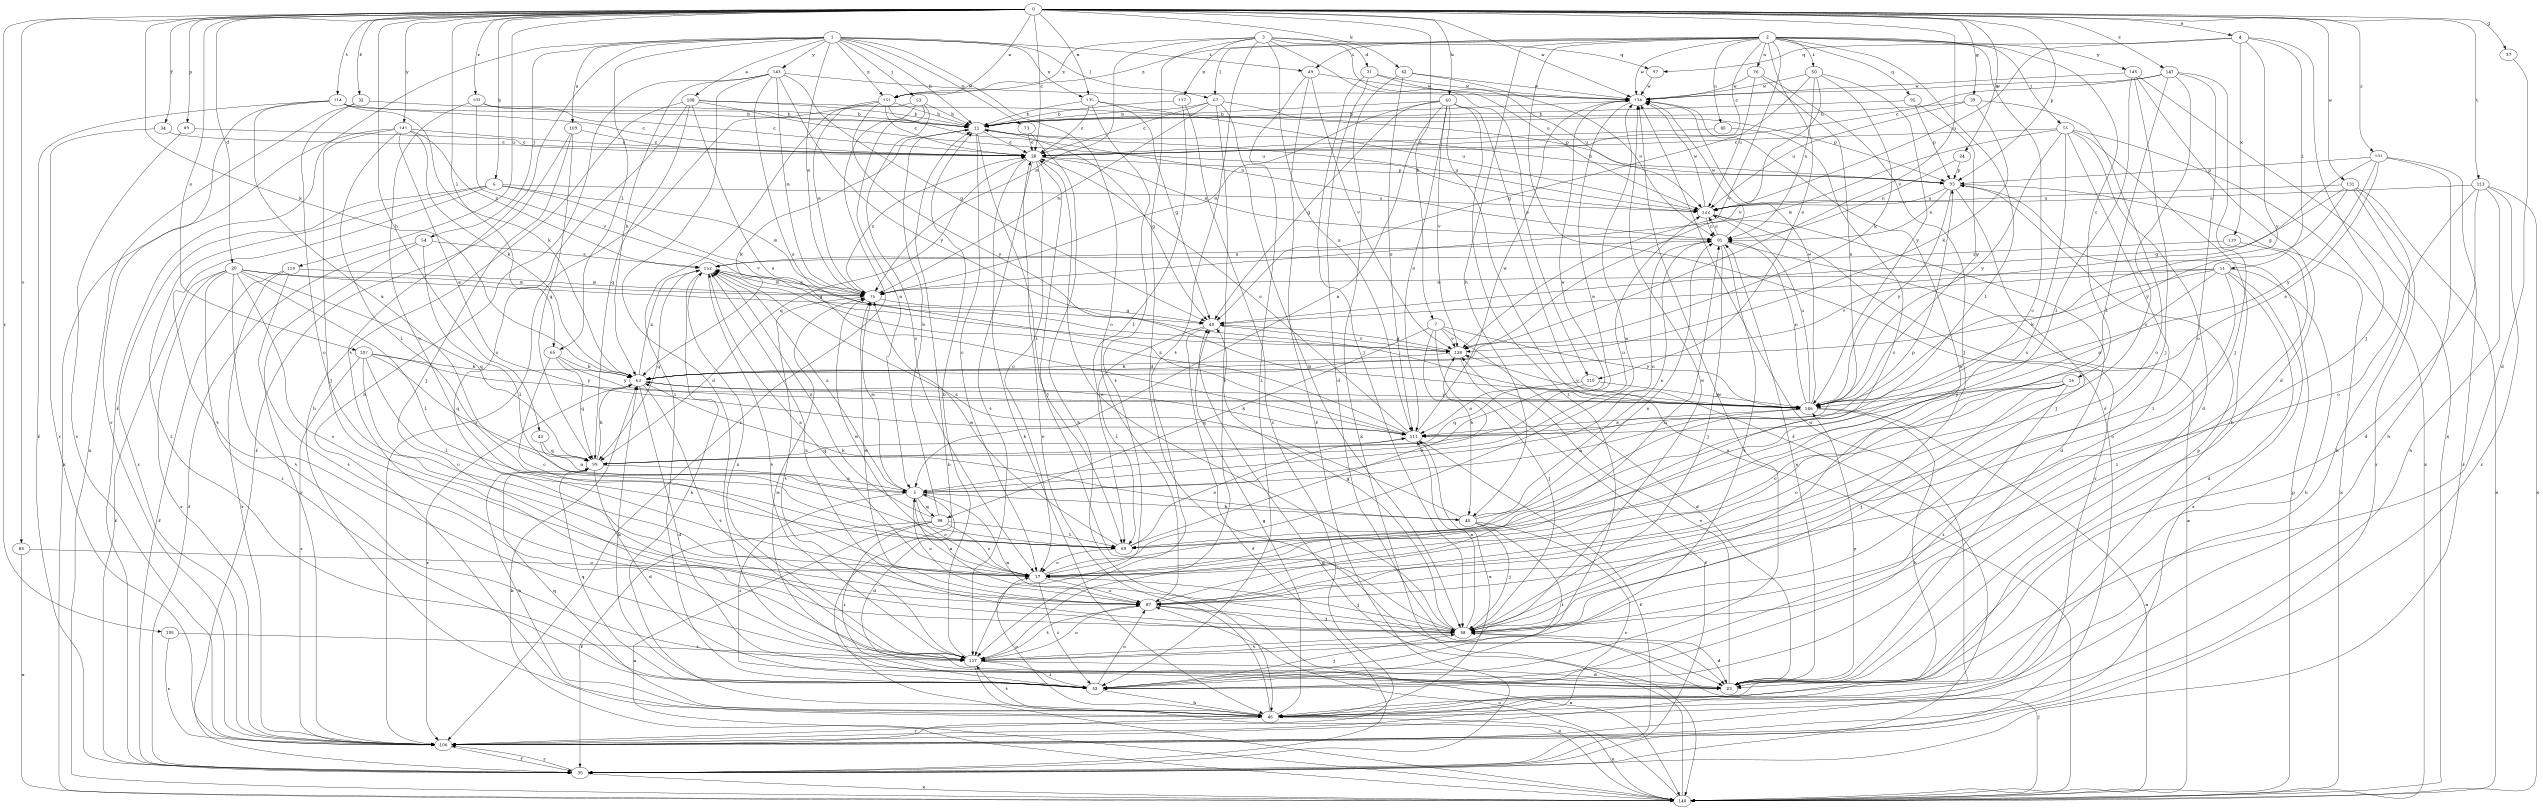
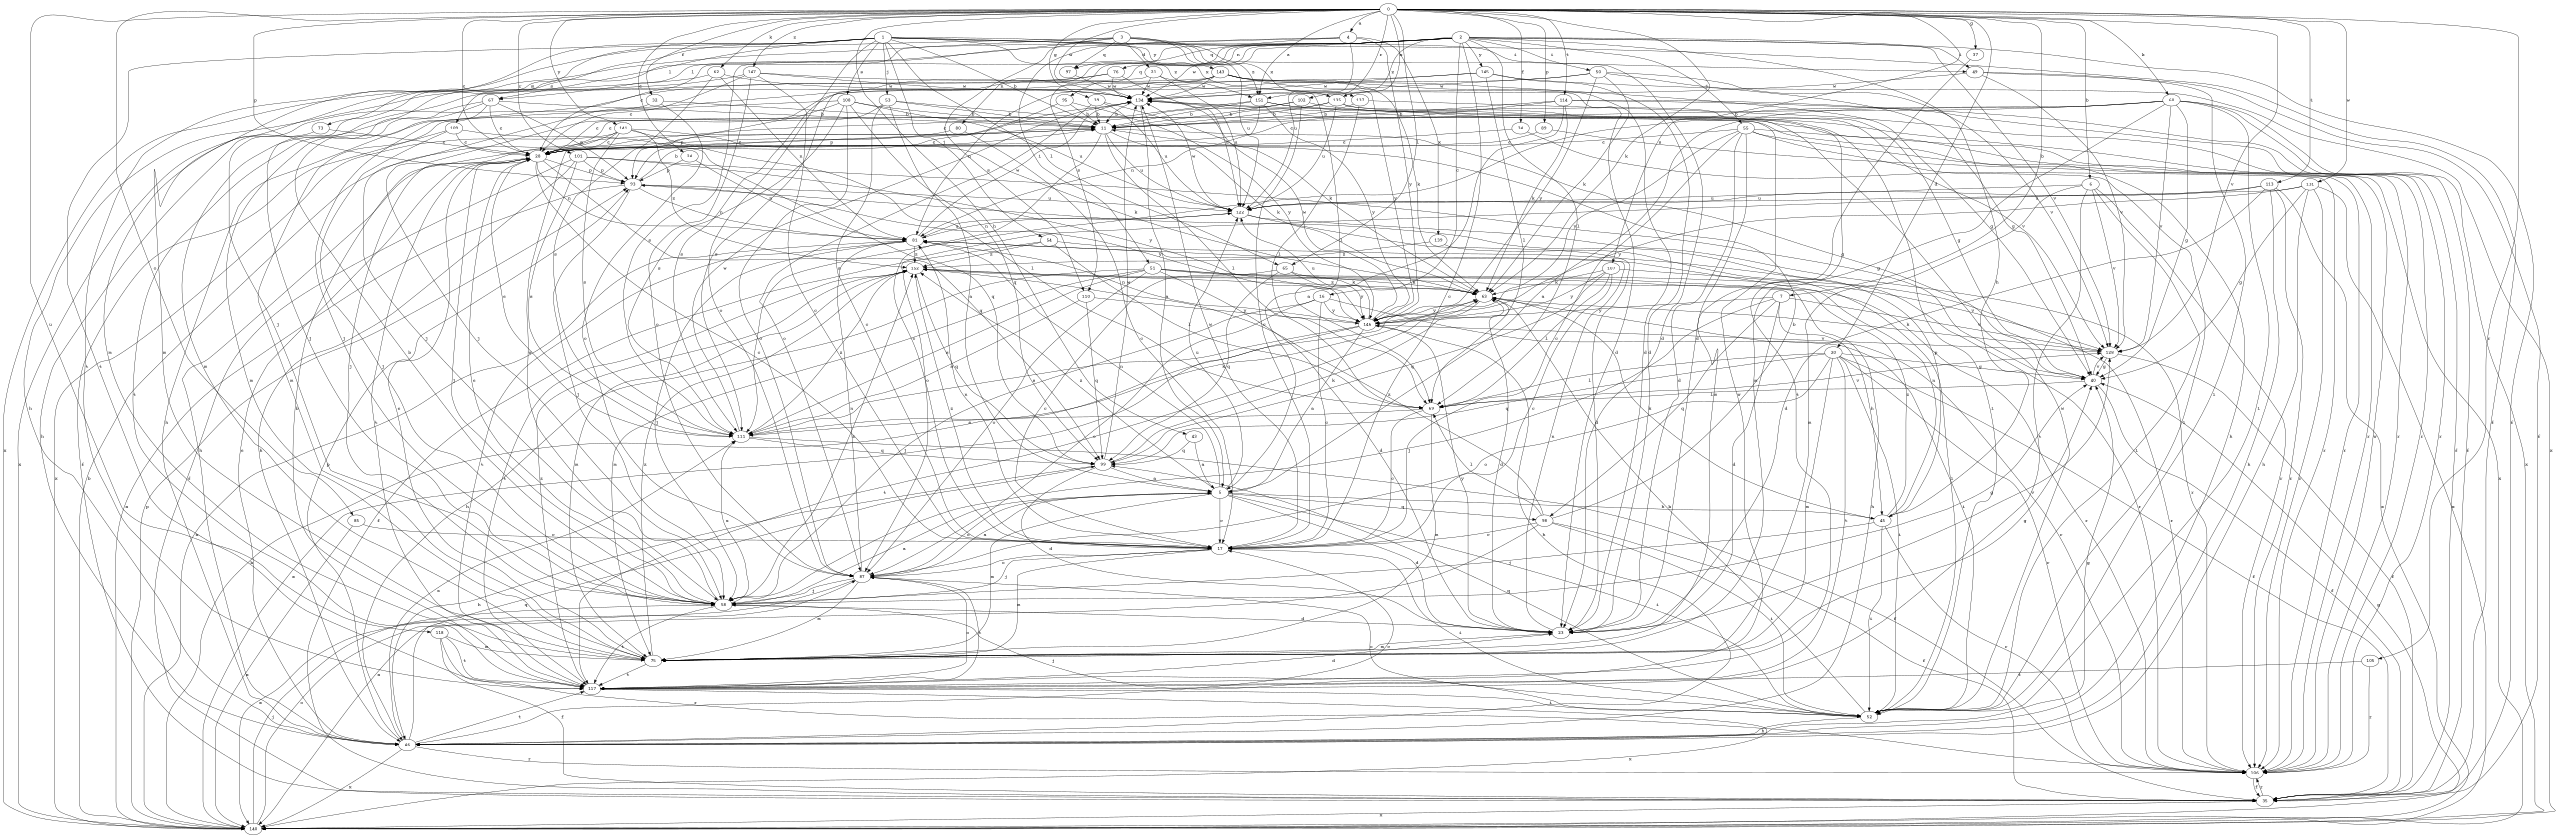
(652, 311) -> (1198, 280)
